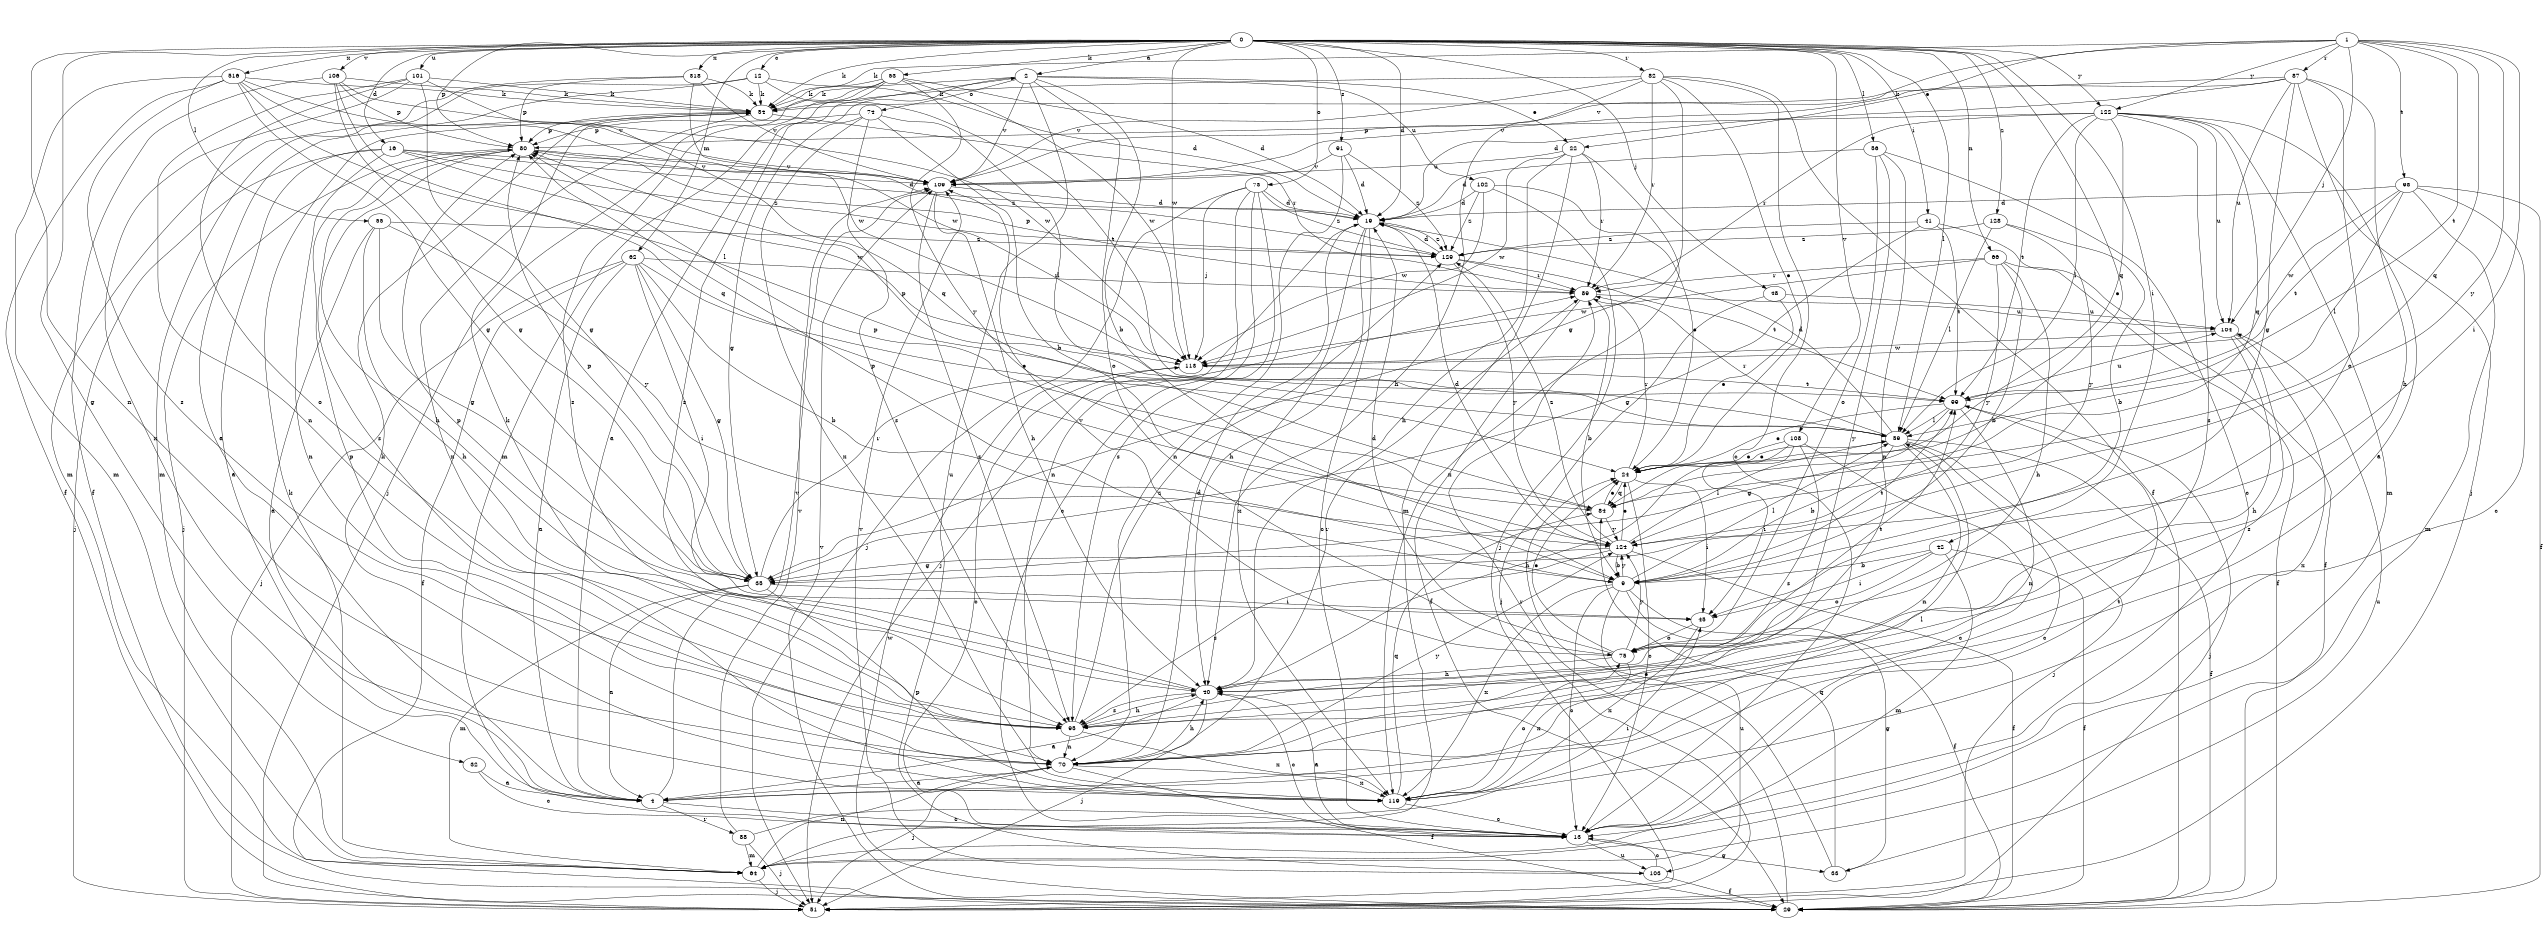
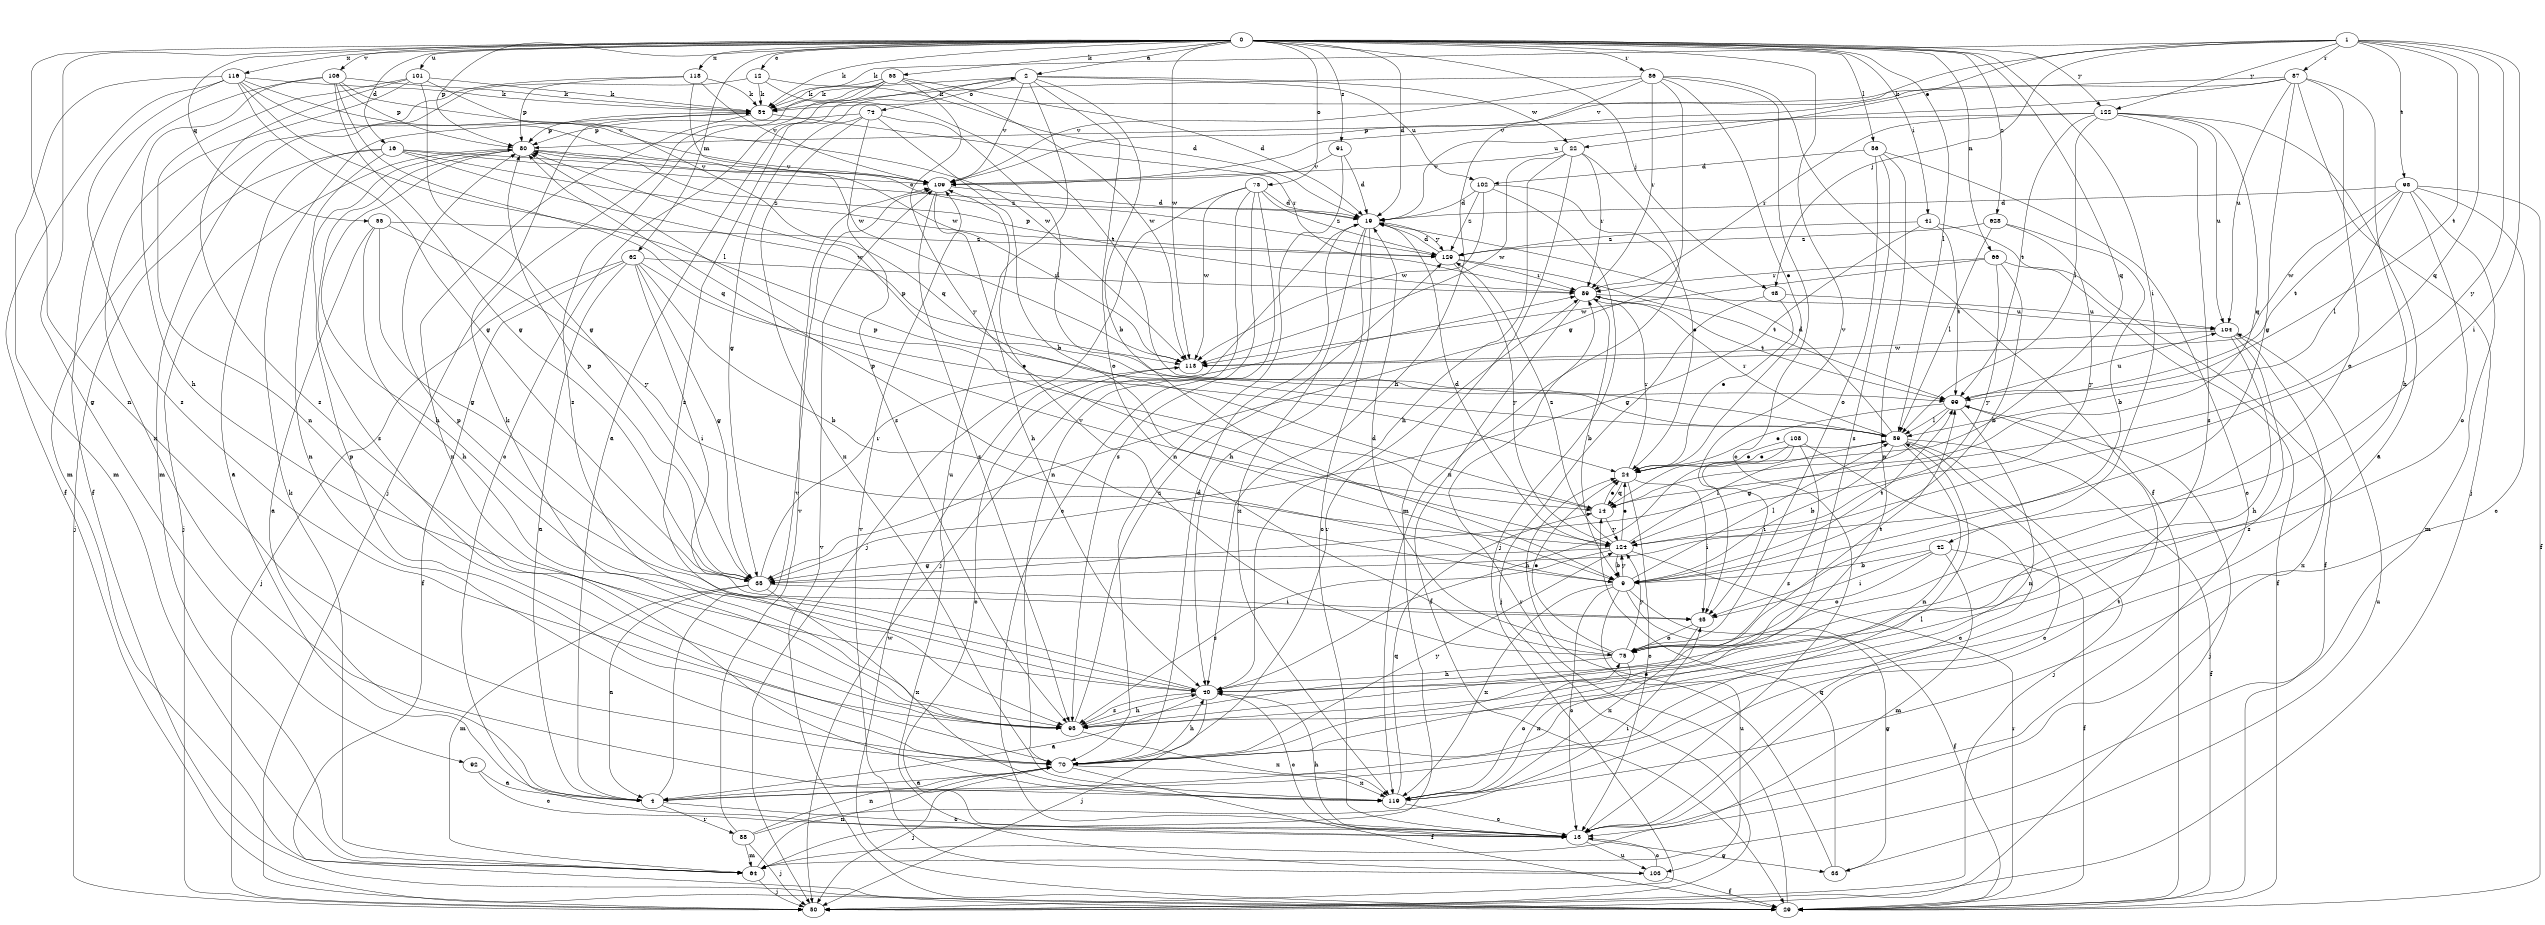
(1831, 61) -> (1815, 78)
(234, 76) -> (234, 76)
(695, 76) -> (695, 76)
(1652, 76) -> (1652, 76)
(1535, 113) -> (1535, 113)
(195, 131) -> (195, 131)
(1556, 149) -> (1556, 149)
(1617, 160) -> (1690, 166)
(1436, 167) -> (1436, 167)
(2319, 184) -> (2016, 119)
(912, 185) -> (912, 185)
(1403, 194) -> none
(1995, 221) -> (1995, 221)
(1438, 239) -> (1438, 239)
(1206, 276) -> (1206, 276)
(202, 339) -> none
(1572, 374) -> (1783, 358)
(320, 403) -> (320, 403)
(1979, 404) -> none
(1854, 439) -> (1854, 439)
(505, 457) -> (505, 457)
(1602, 511) -> (1602, 511)
none -> (2176, 538)
(1816, 624) -> (457, 541)
(510, 650) -> none
(918, 693) -> (918, 693)
(2014, 729) -> (2014, 729)
(1068, 745) -> (927, 785)
(474, 765) -> (474, 765)
(1317, 765) -> (1317, 765)
(1940, 780) -> none
(814, 910) -> (814, 910)
